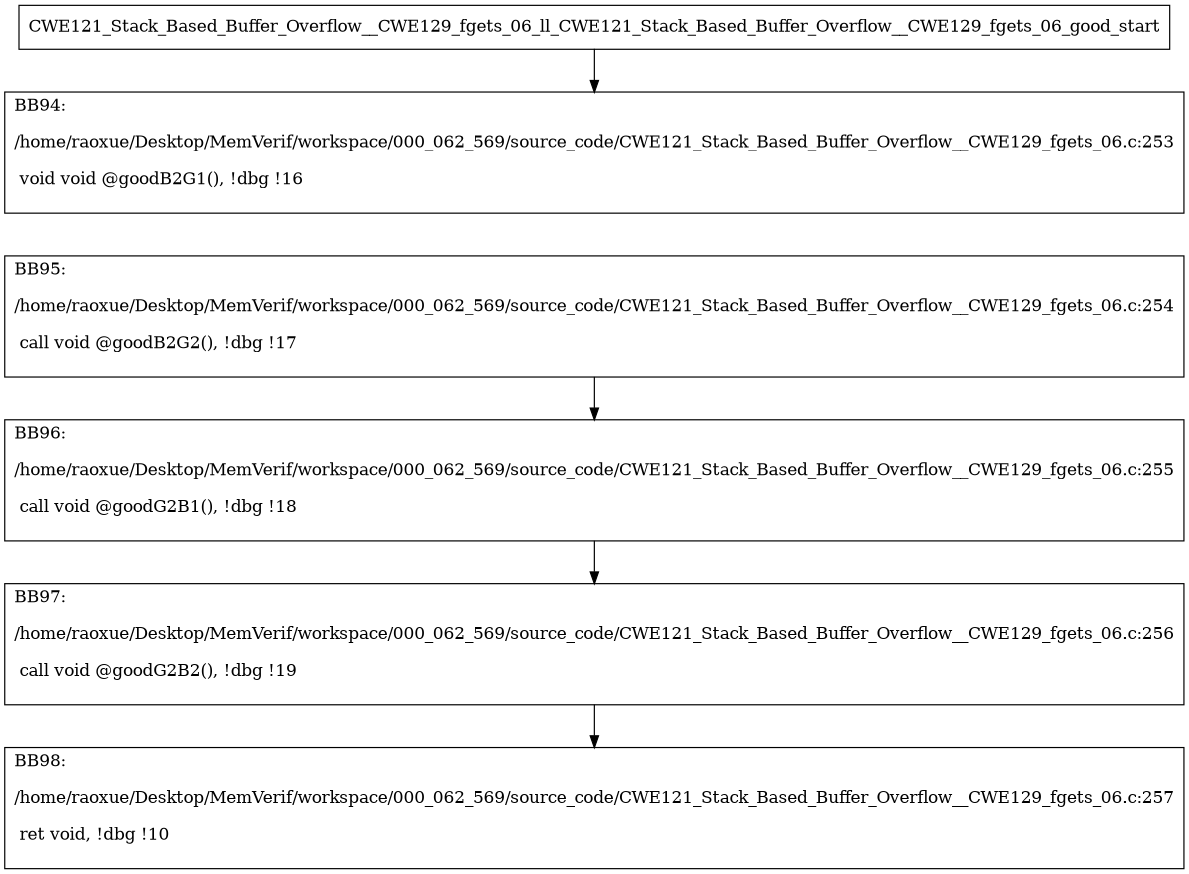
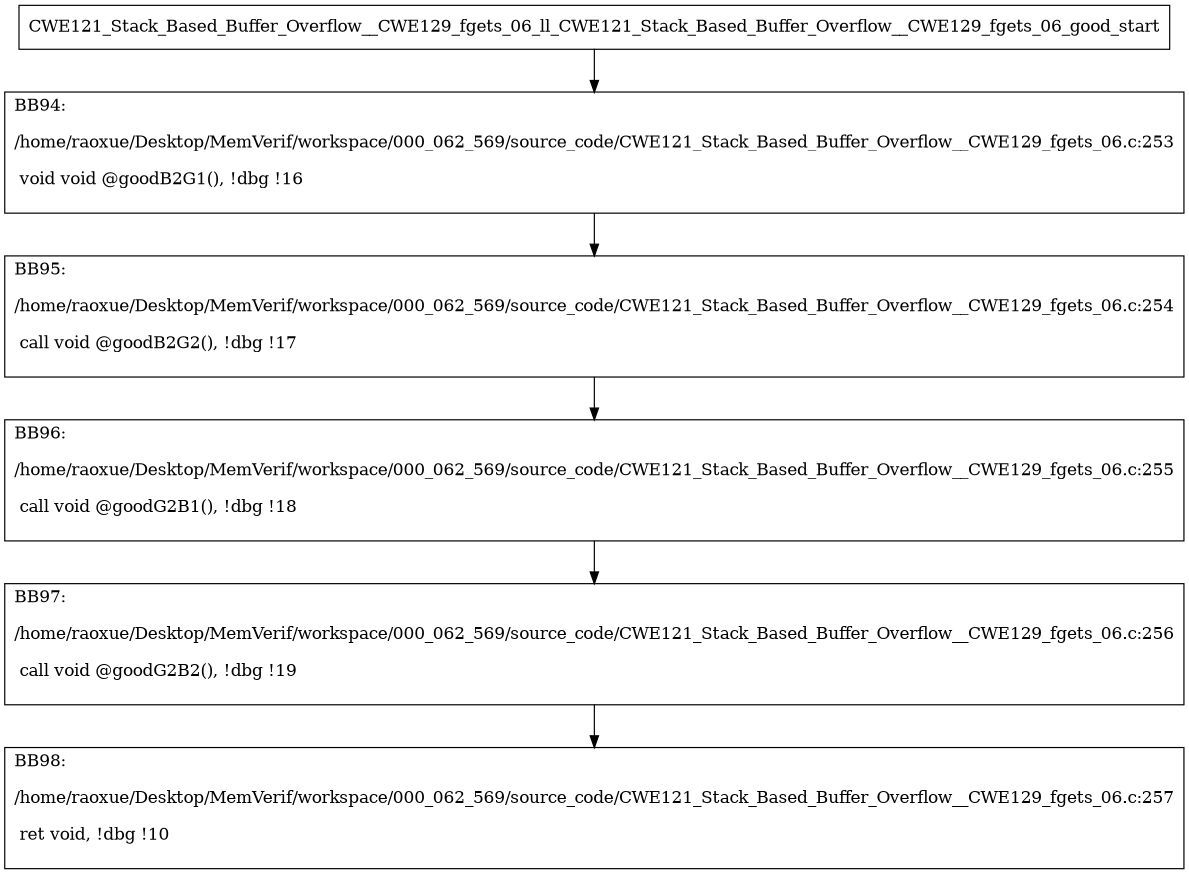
none -> (594, 229)
